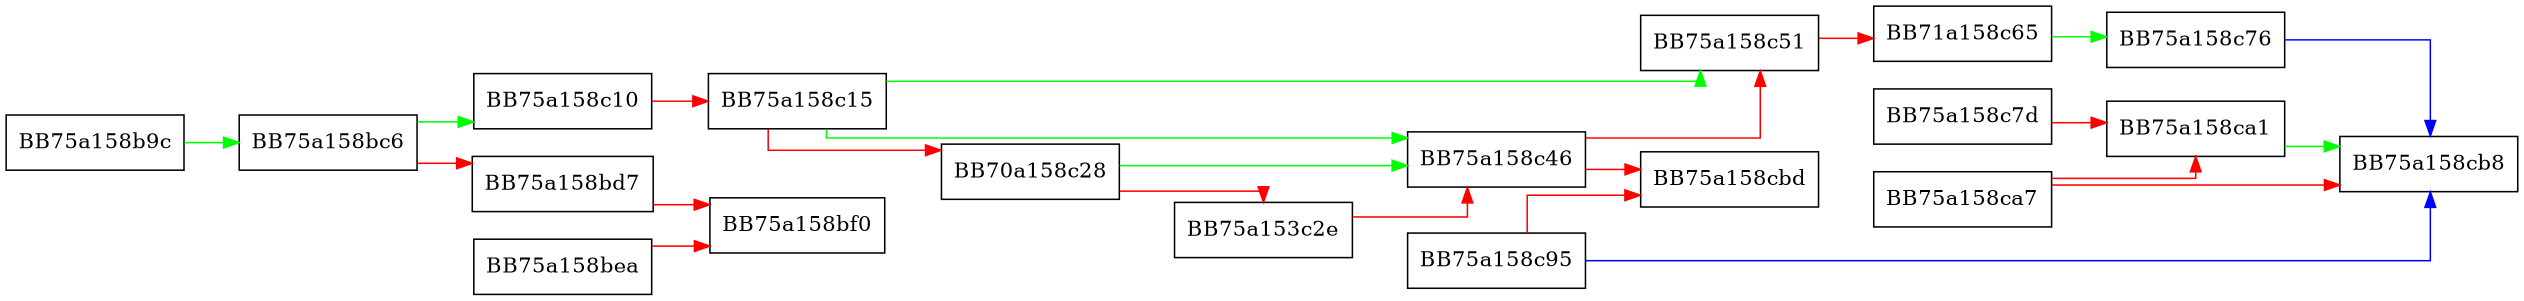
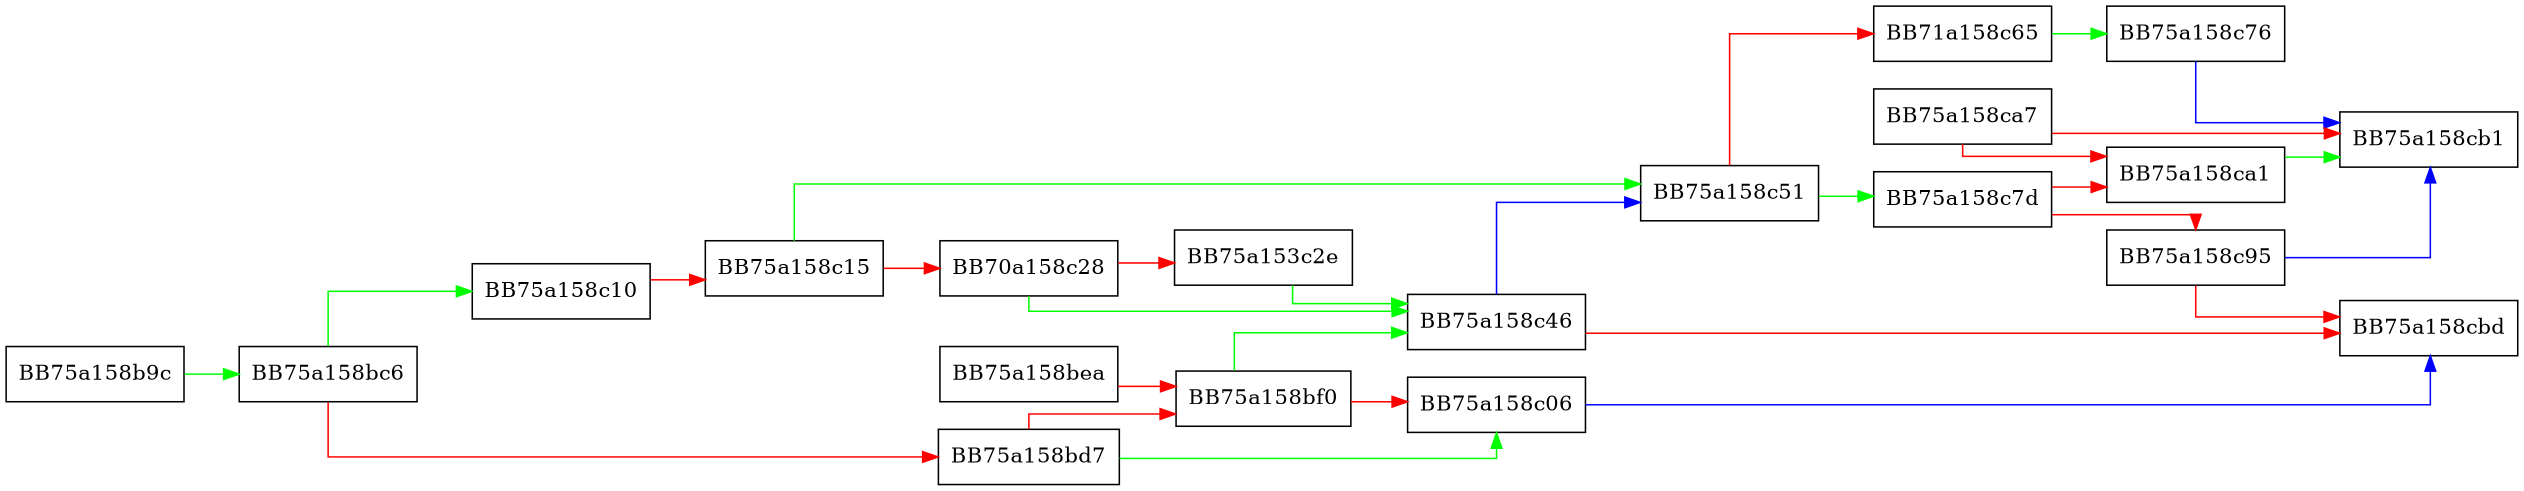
(1105, 138) -> (1294, 333)
(1699, 138) -> (1515, 202)
(2429, 164) -> (2429, 140)
none -> (1839, 196)
none -> (2125, 215)
(1417, 217) -> (1333, 304)
none -> (1497, 405)
